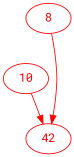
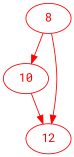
none -> (39, 44)
(48, 139) -> (48, 139)
